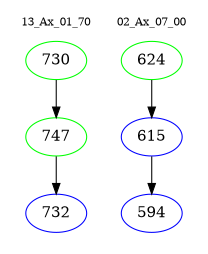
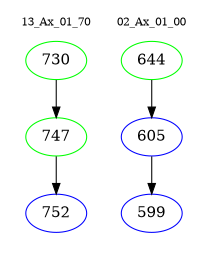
(152, 23) -> (152, 23)
(152, 60) -> (152, 60)
(152, 137) -> (152, 137)
(56, 213) -> (56, 213)
(152, 213) -> (152, 213)
